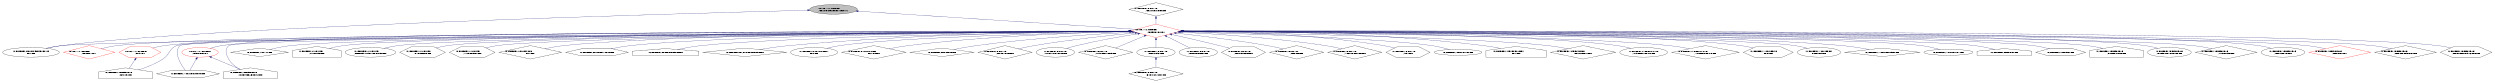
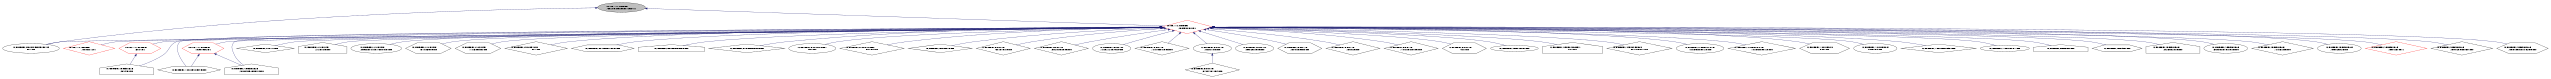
(1156, 21) -> (1121, 36)
(200, 52) -> (203, 48)
(745, 52) -> (747, 48)
